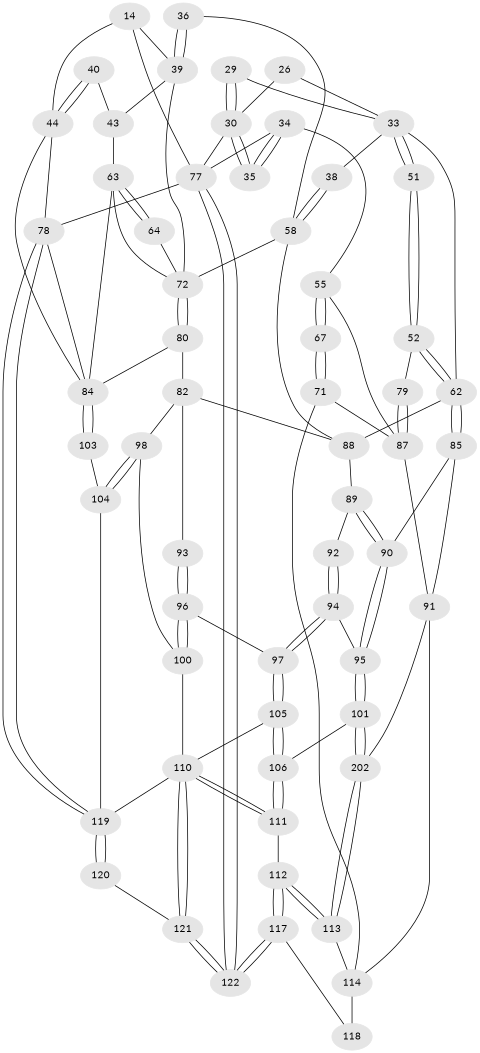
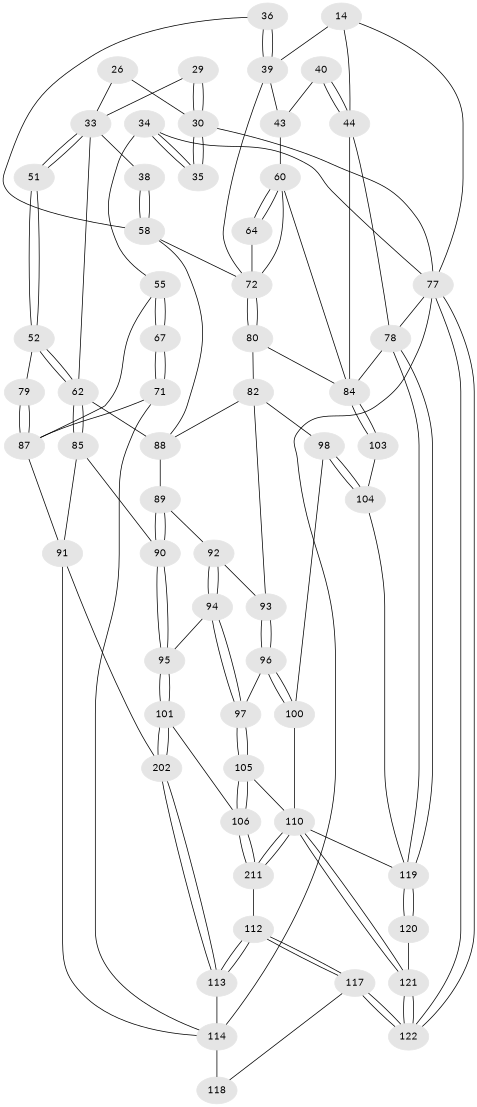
(113, 178) -> (280, 178)
none -> (240, 580)
none -> (334, 634)
(278, 822) -> (253, 876)
